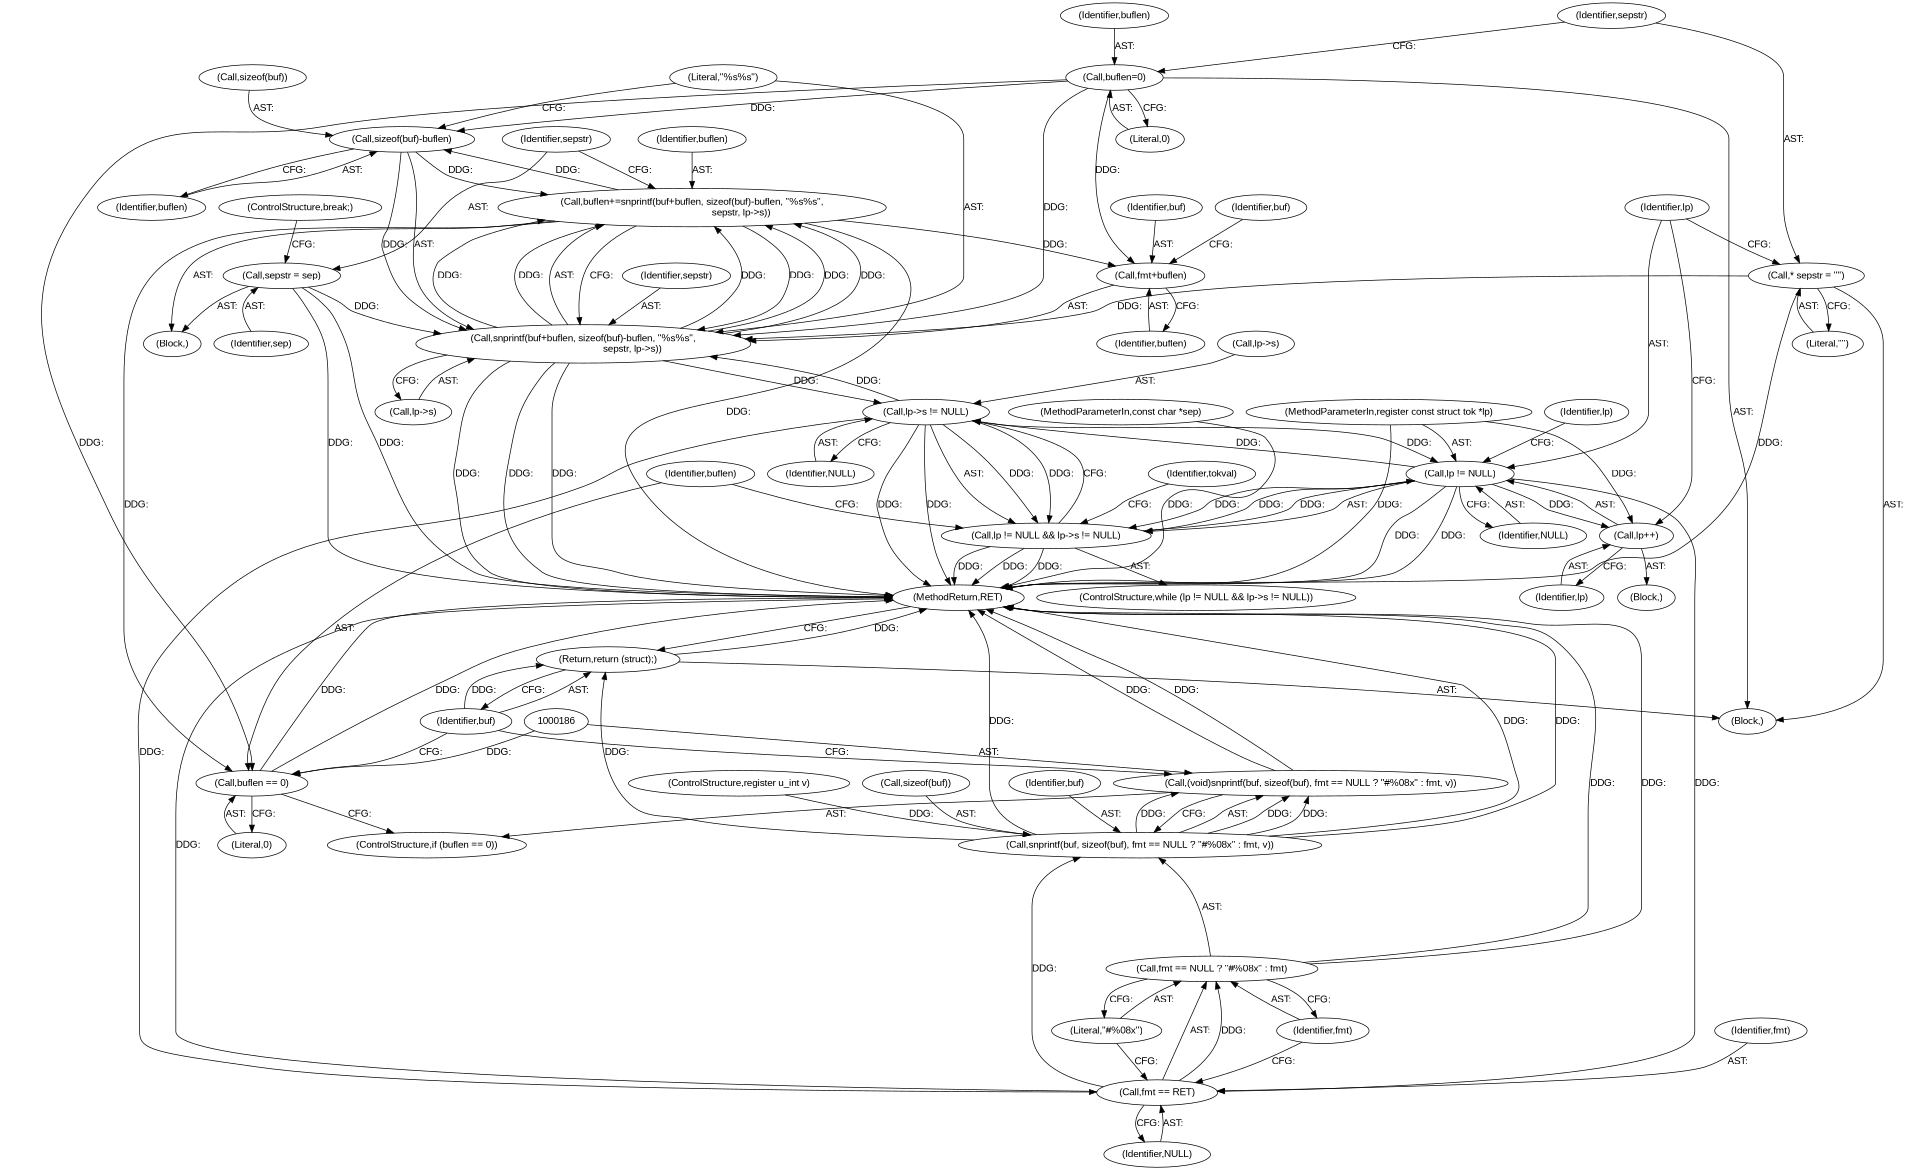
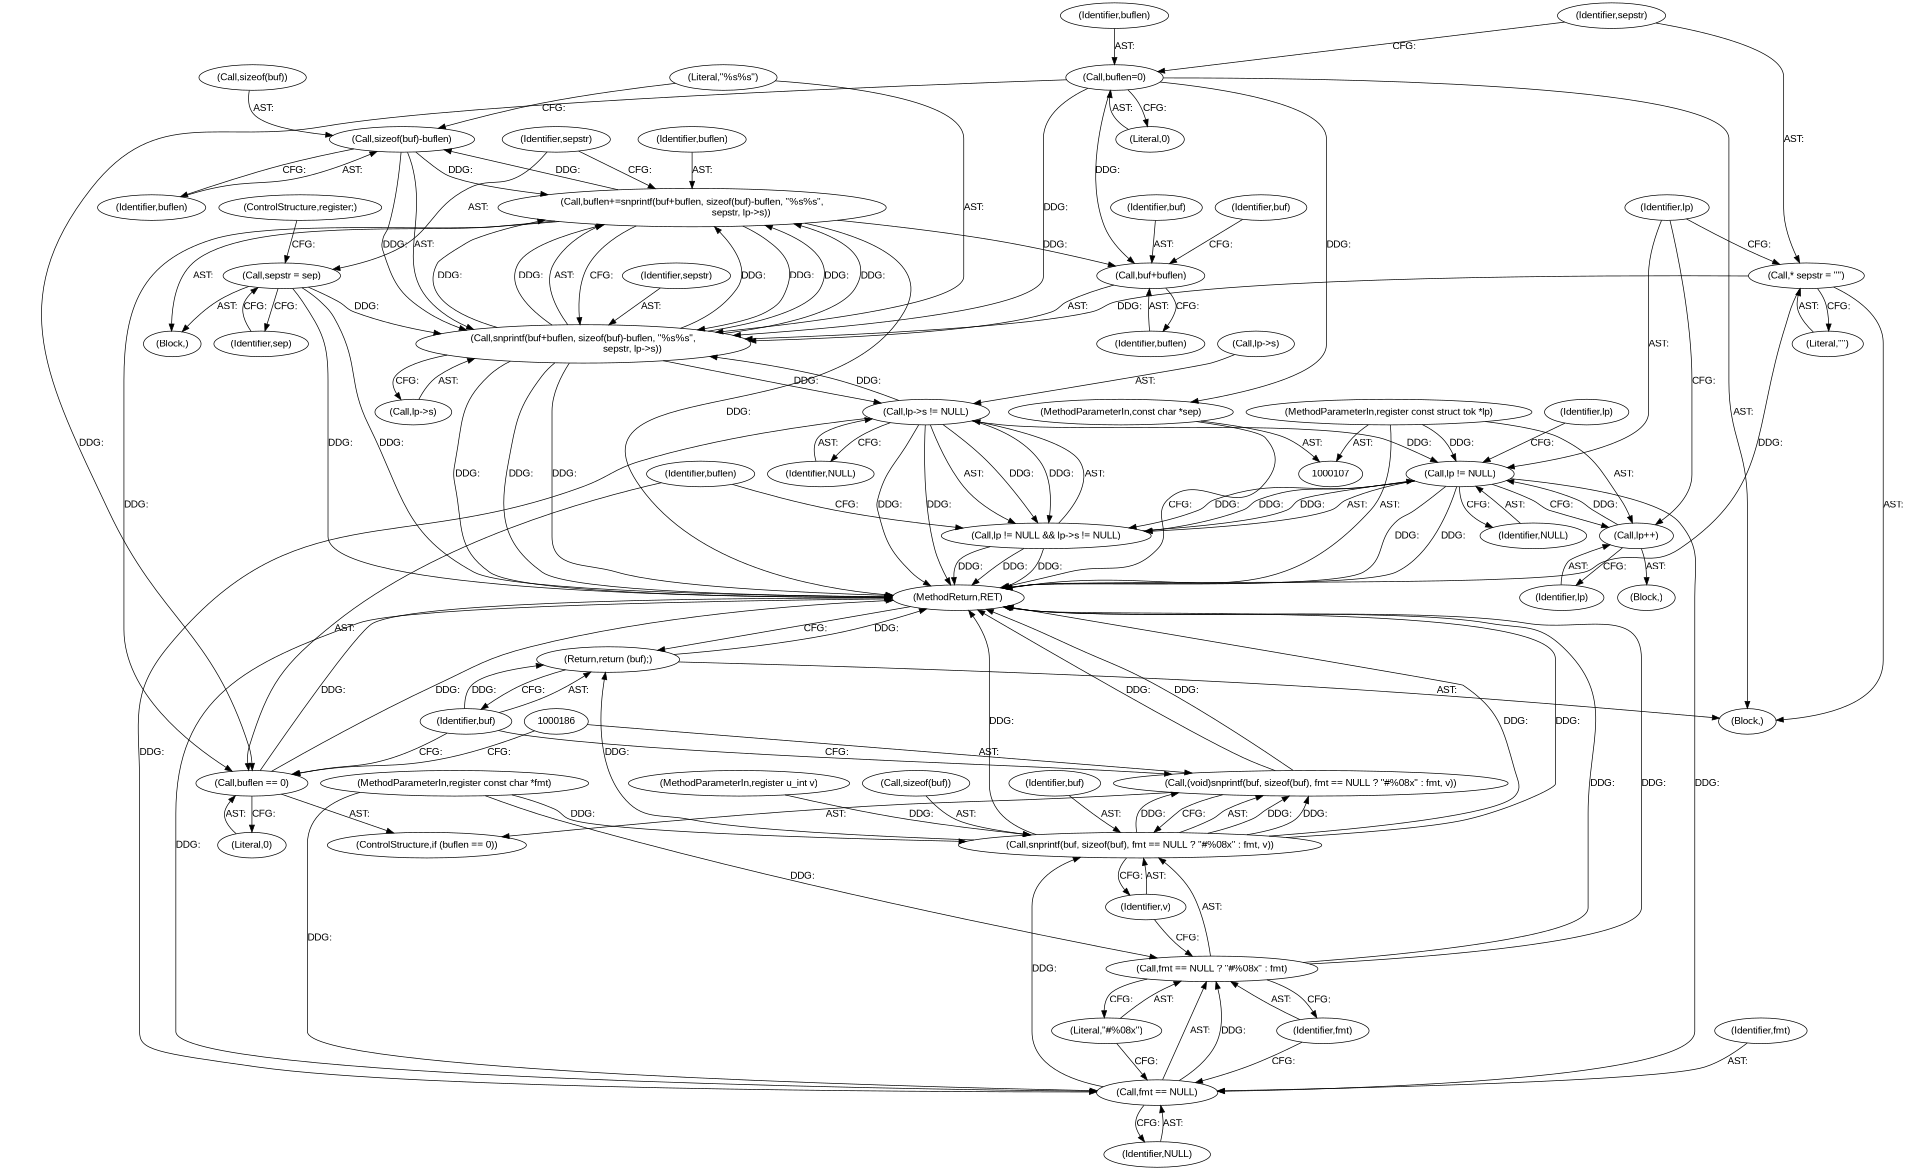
(766, 102) -> (1326, 223)
(300, 208) -> (300, 208)
(1151, 276) -> (1151, 276)
none -> (273, 306)
(257, 307) -> (257, 307)
(1463, 443) -> (1463, 443)
(1197, 444) -> none
(1096, 474) -> (1096, 474)
(1202, 474) -> none
none -> (1331, 474)
(1625, 474) -> (1625, 474)
(1182, 505) -> (1182, 505)
(1392, 505) -> (1392, 505)
(1563, 505) -> (1563, 505)
(1607, 505) -> (1607, 505)
(1196, 598) -> none
(608, 660) -> (608, 660)
(500, 752) -> (500, 752)
none -> (455, 783)
(739, 783) -> (739, 783)
(361, 814) -> (361, 814)
none -> (1146, 907)
(1157, 1093) -> (1157, 1093)
